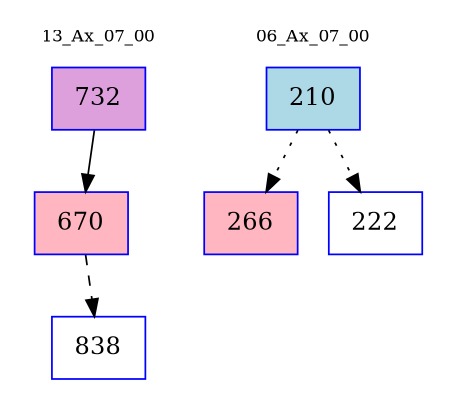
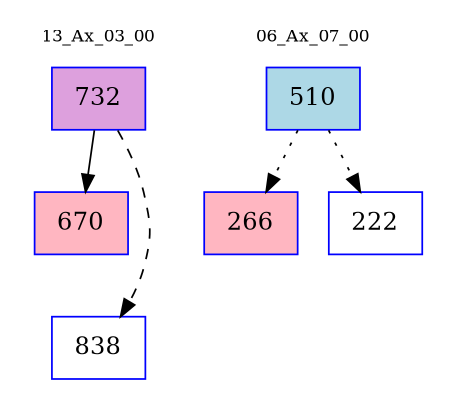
(99, 37) -> (99, 37)
(313, 99) -> (313, 99)
(89, 277) -> (148, 215)
